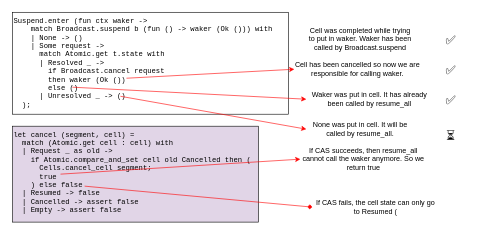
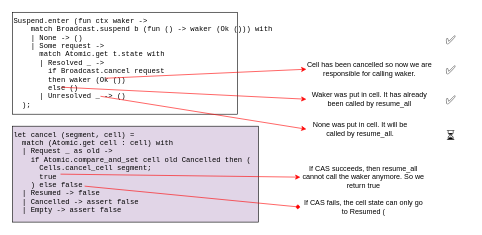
(360, 39) -> none
(150, 63) -> (125, 63)
(358, 69) -> (370, 69)
(364, 159) -> (364, 177)
(376, 207) -> (364, 207)
